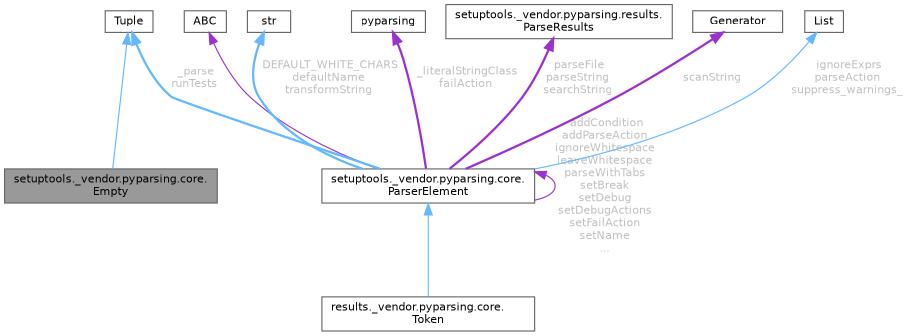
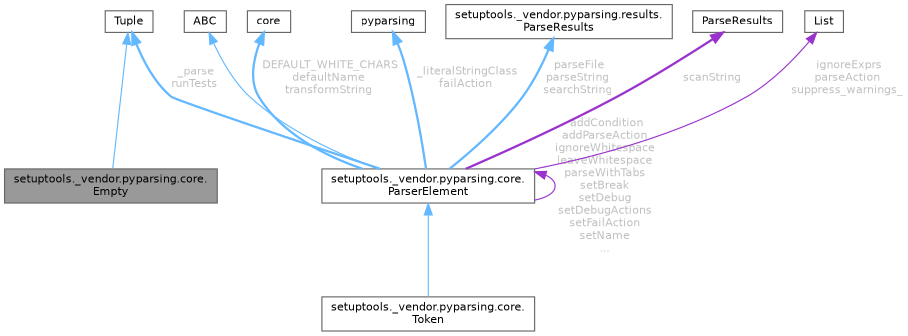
(269, 22) -> (269, 22)
(738, 22) -> (738, 22)
(249, 96) -> (249, 96)
(415, 105) -> (415, 105)
(507, 116) -> (507, 116)
(683, 127) -> (683, 127)
(428, 314) -> (428, 314)
